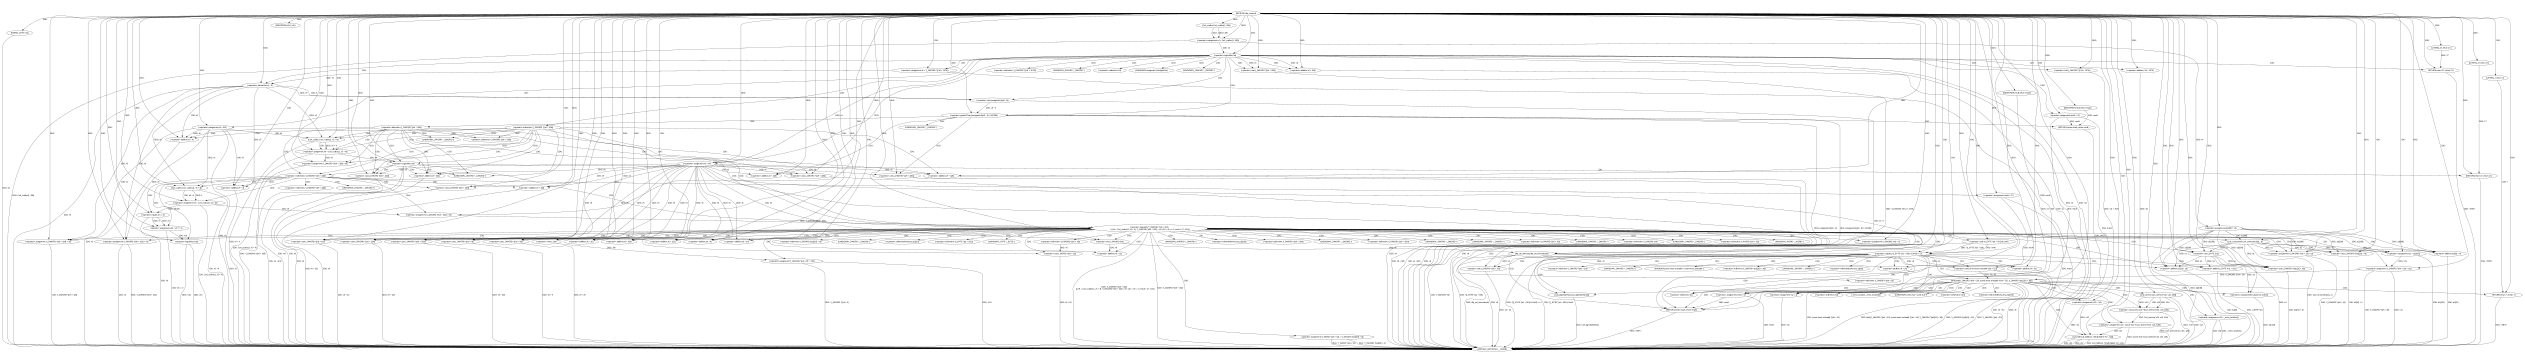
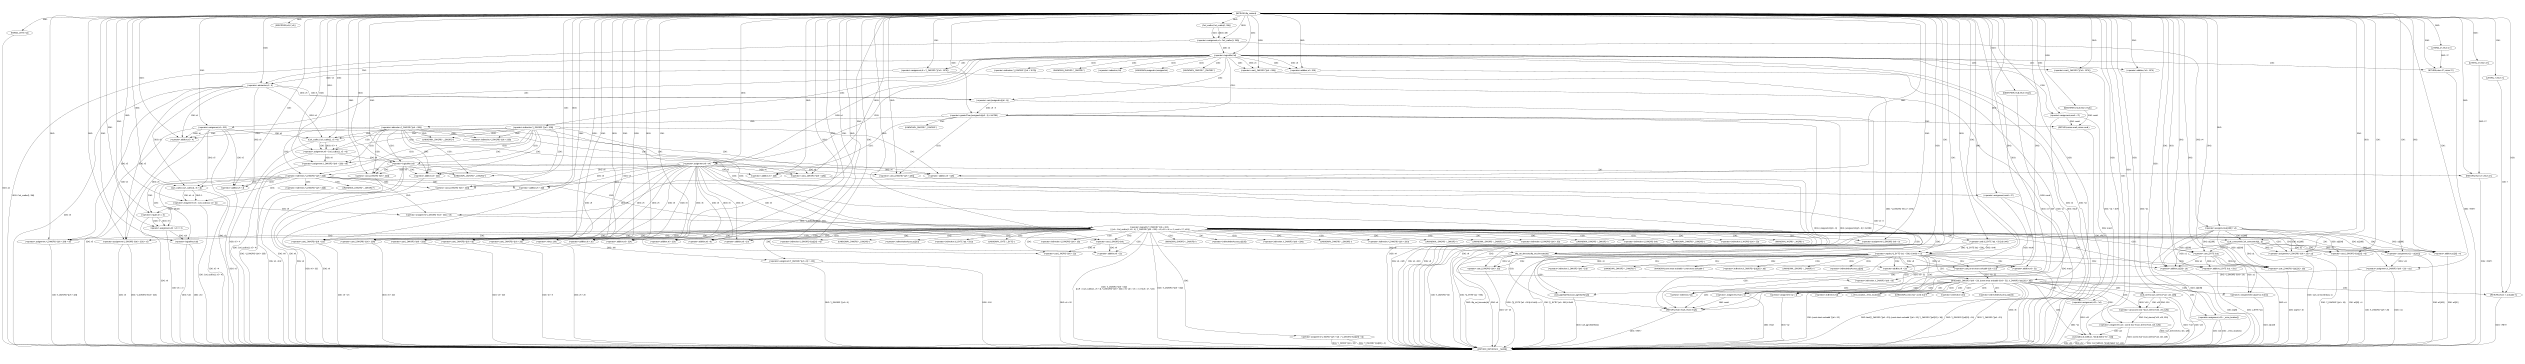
(1060, 247) -> (1086, 247)
(2504, 295) -> (2504, 295)
(1900, 343) -> (1925, 273)
